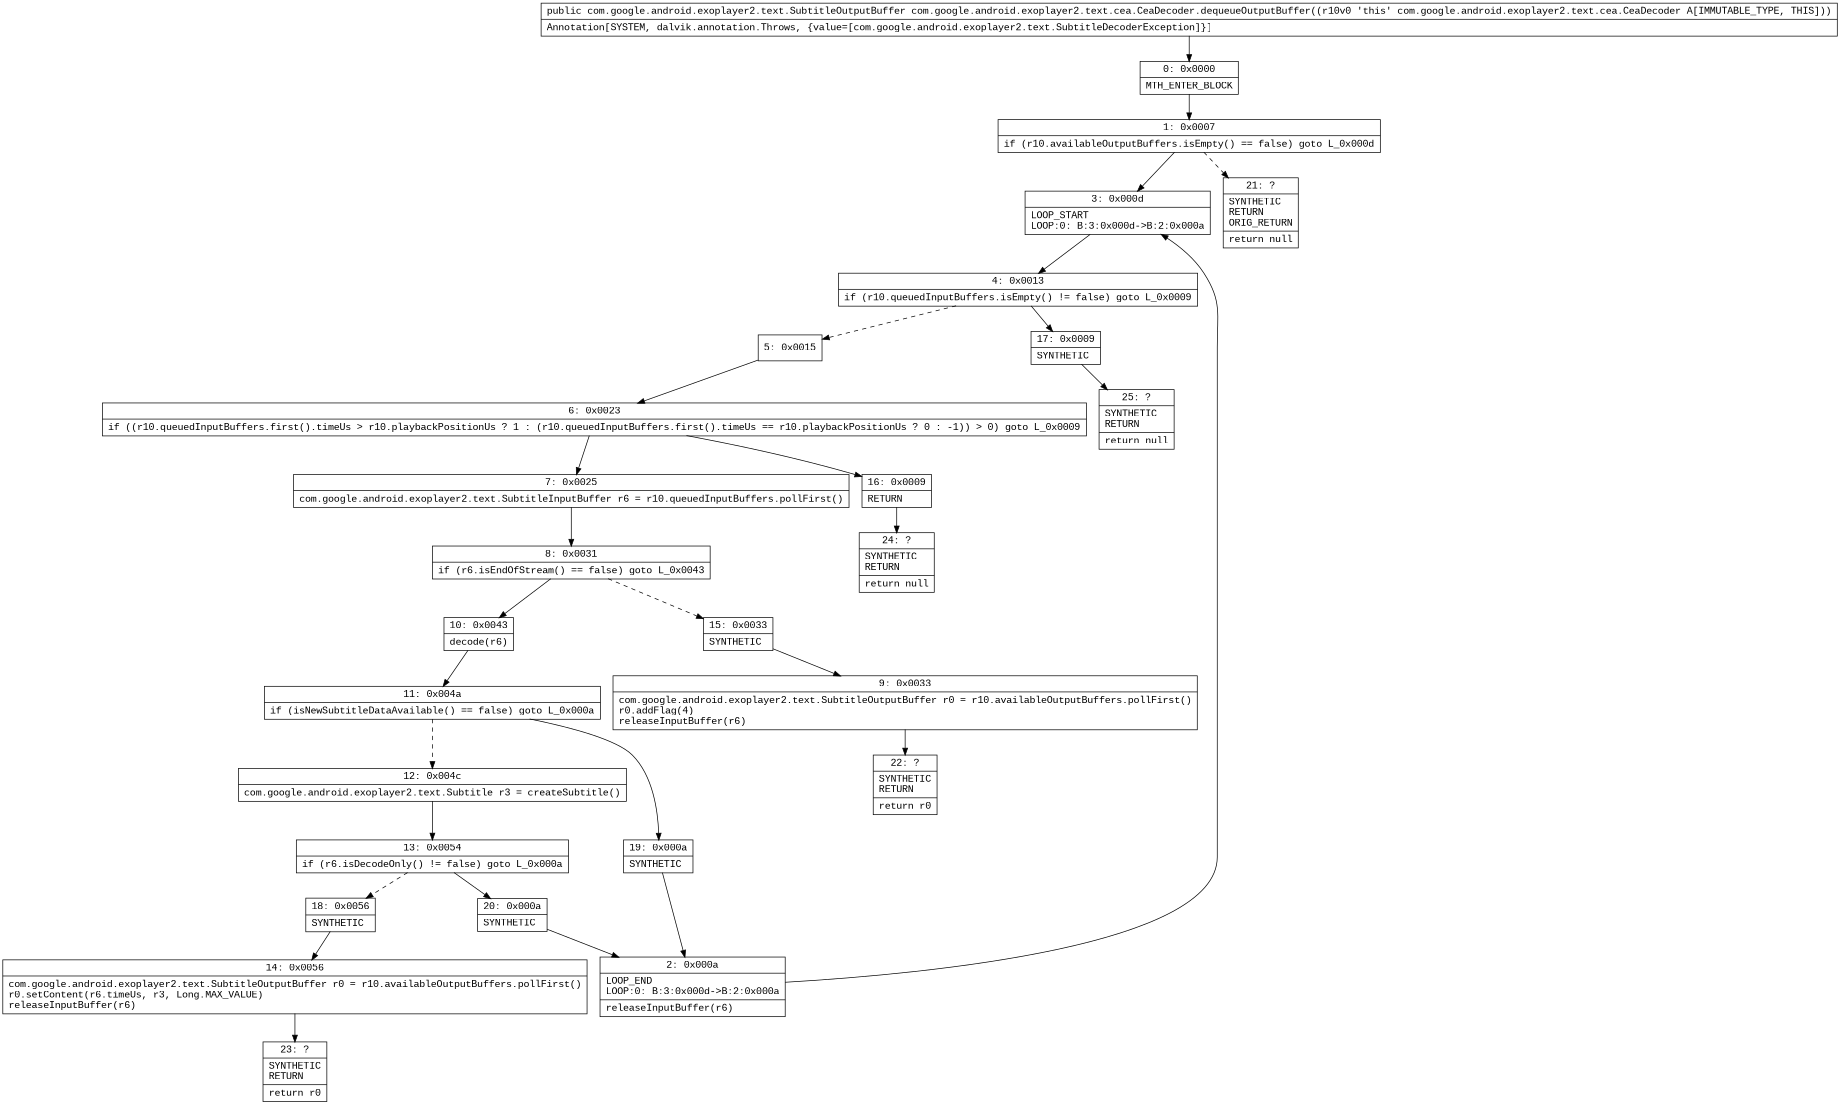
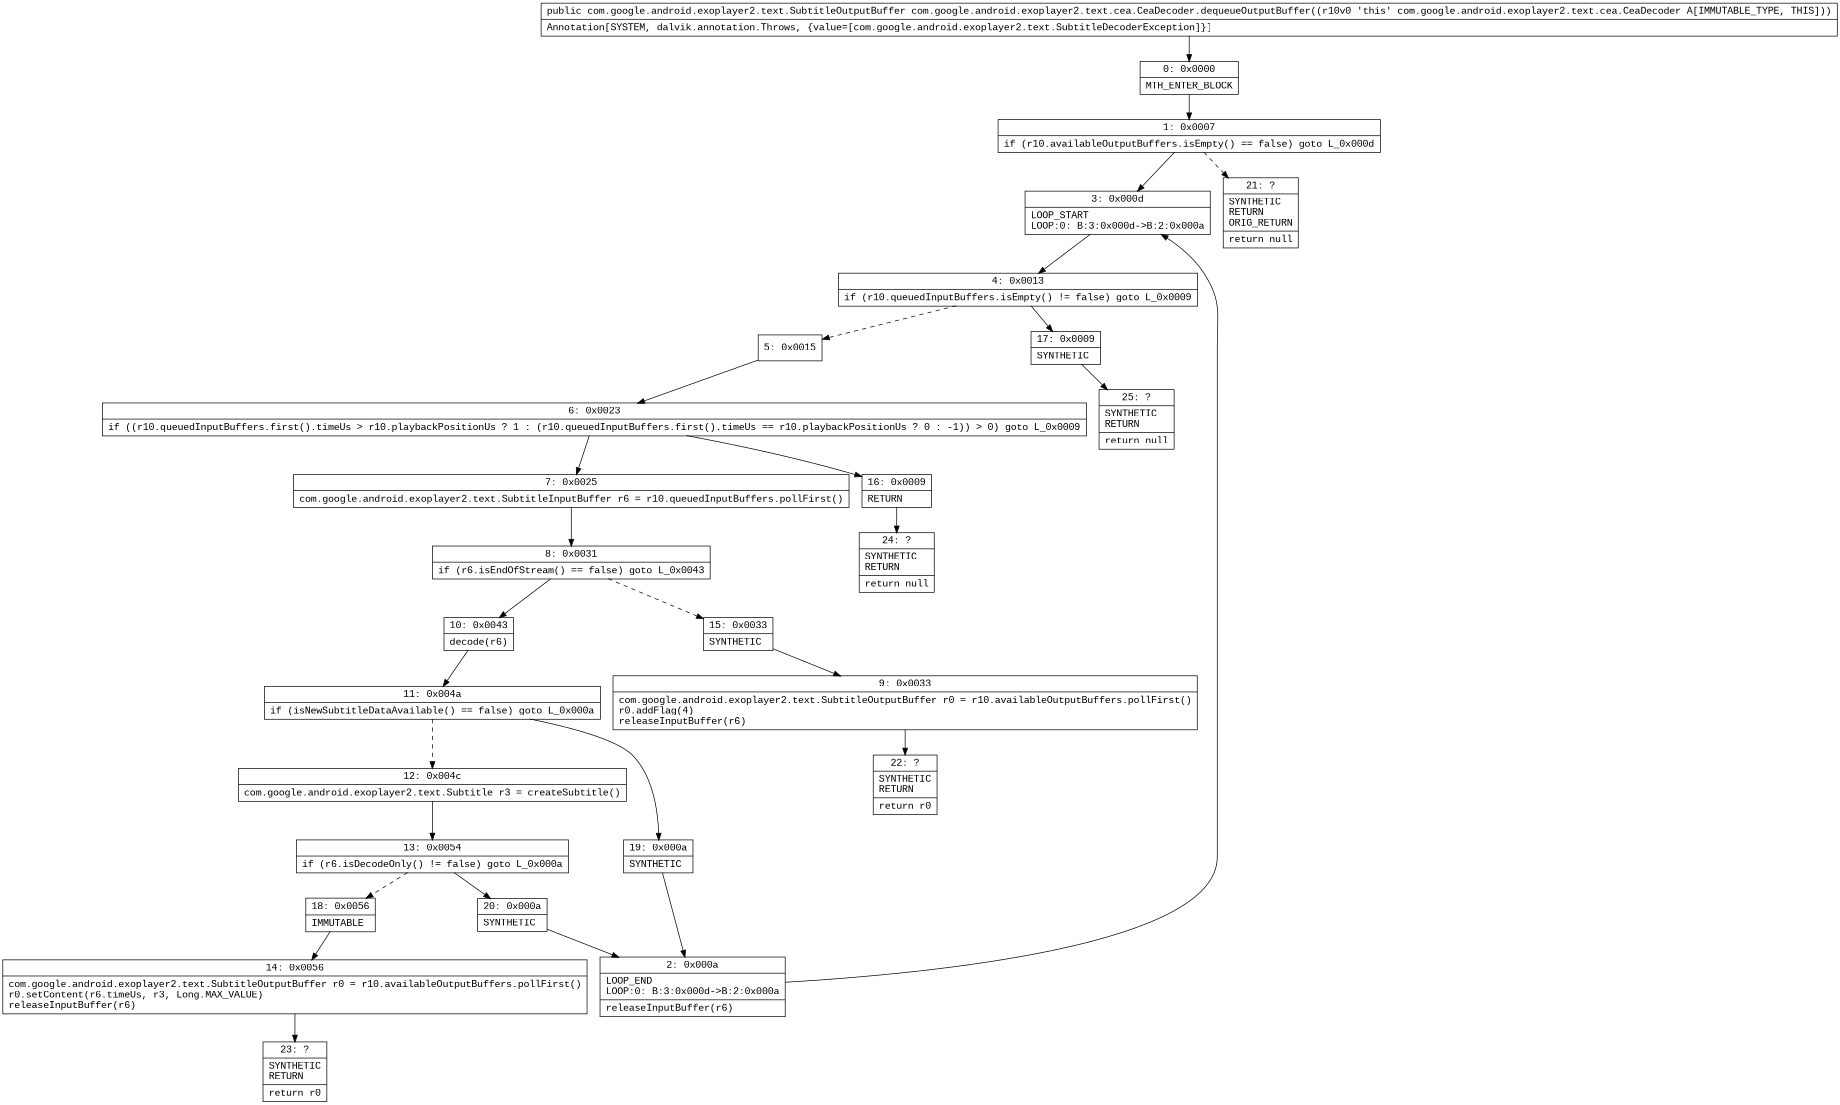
(338, 923) -> (338, 923)
